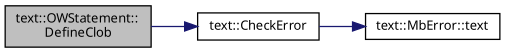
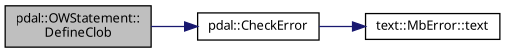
(78, 26) -> (78, 26)
(258, 26) -> (258, 26)
